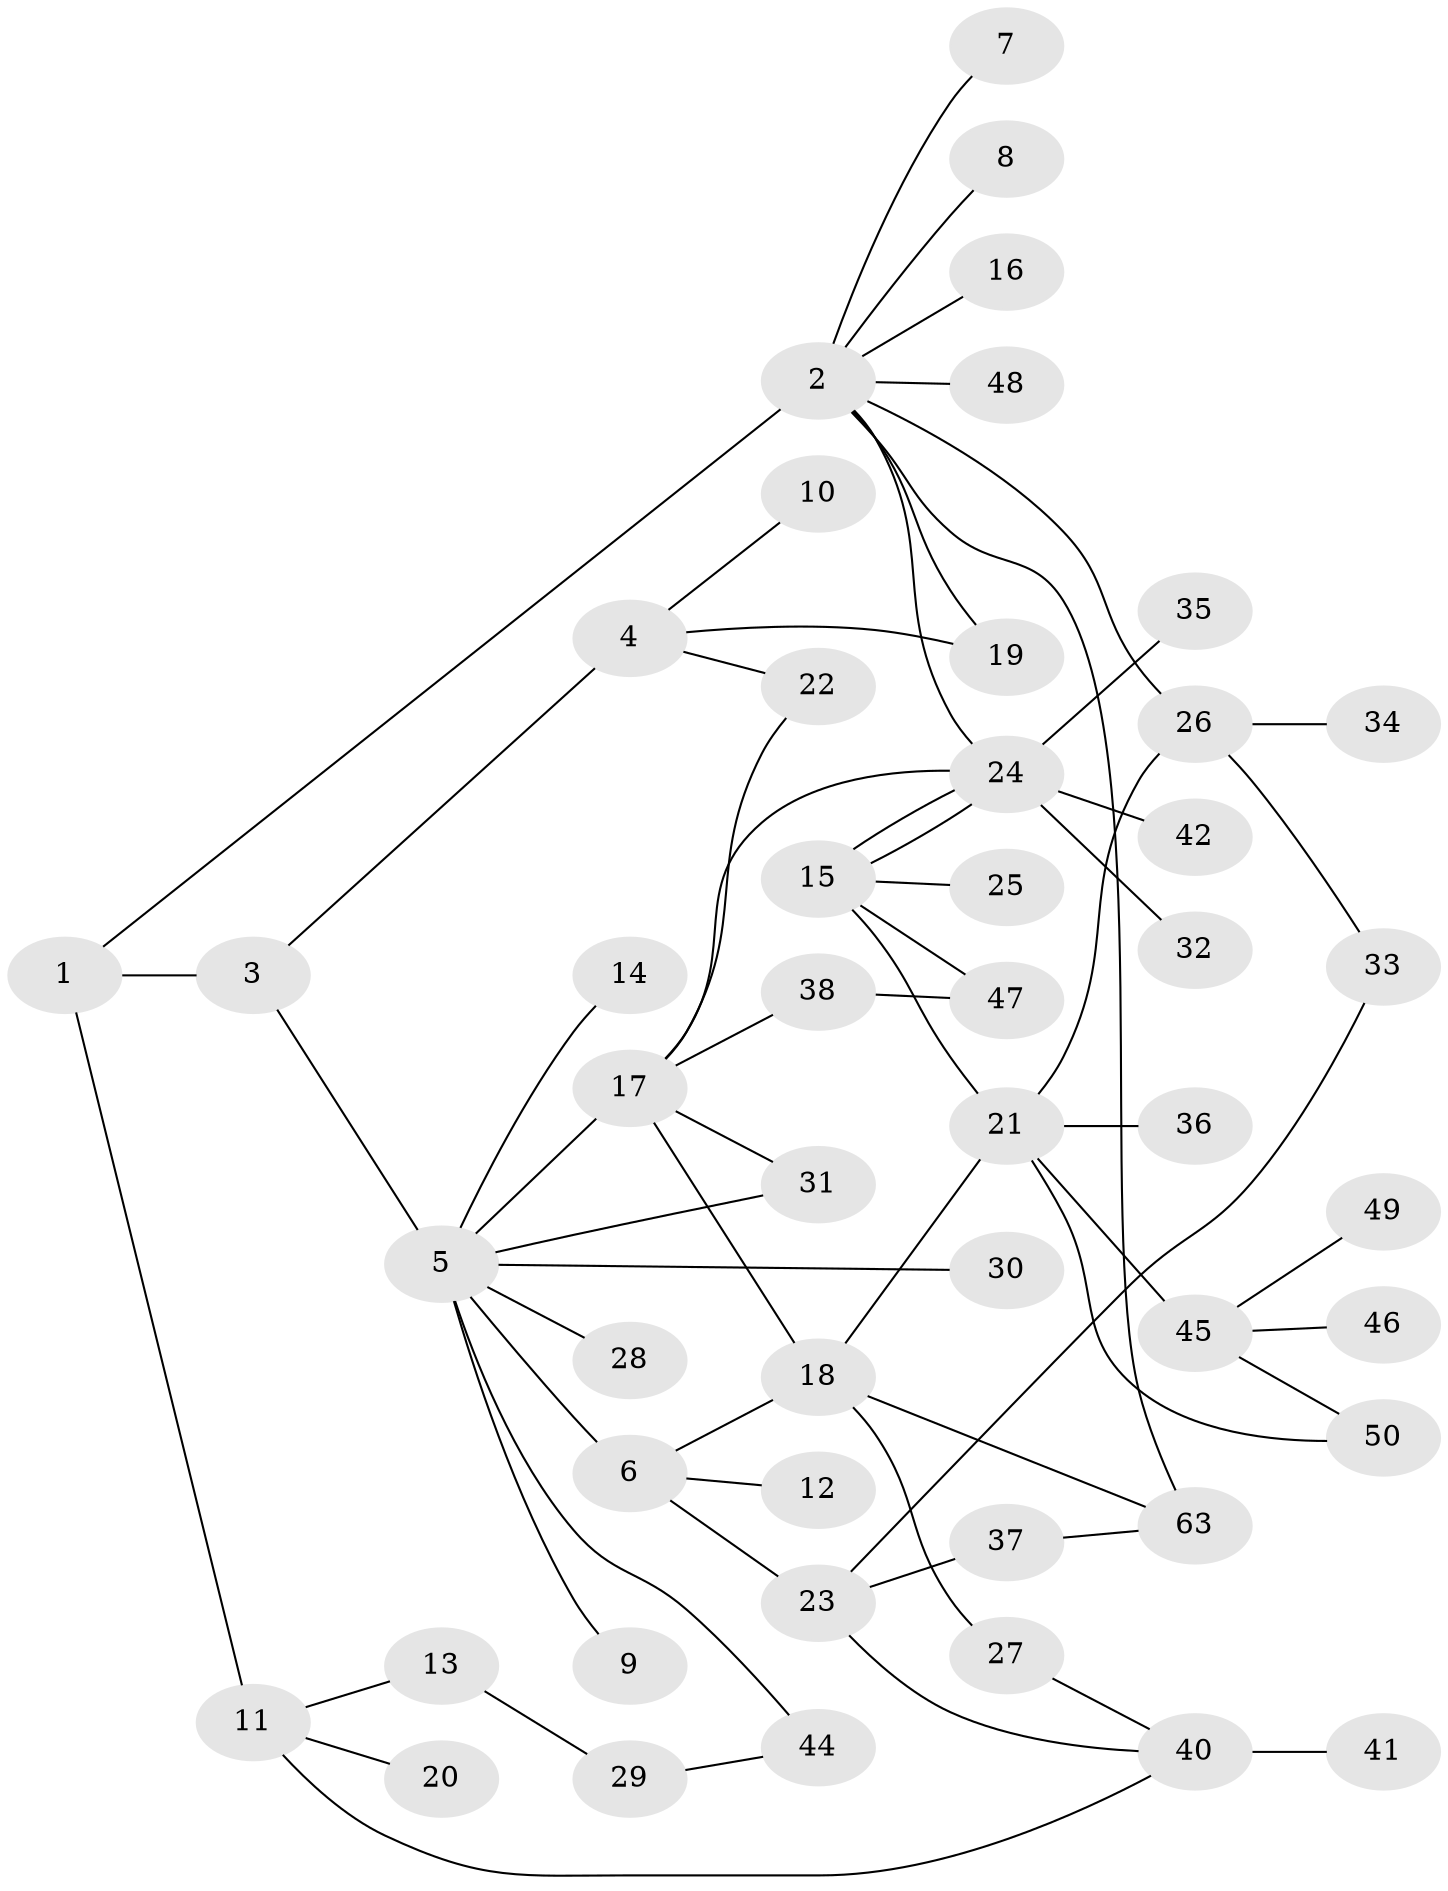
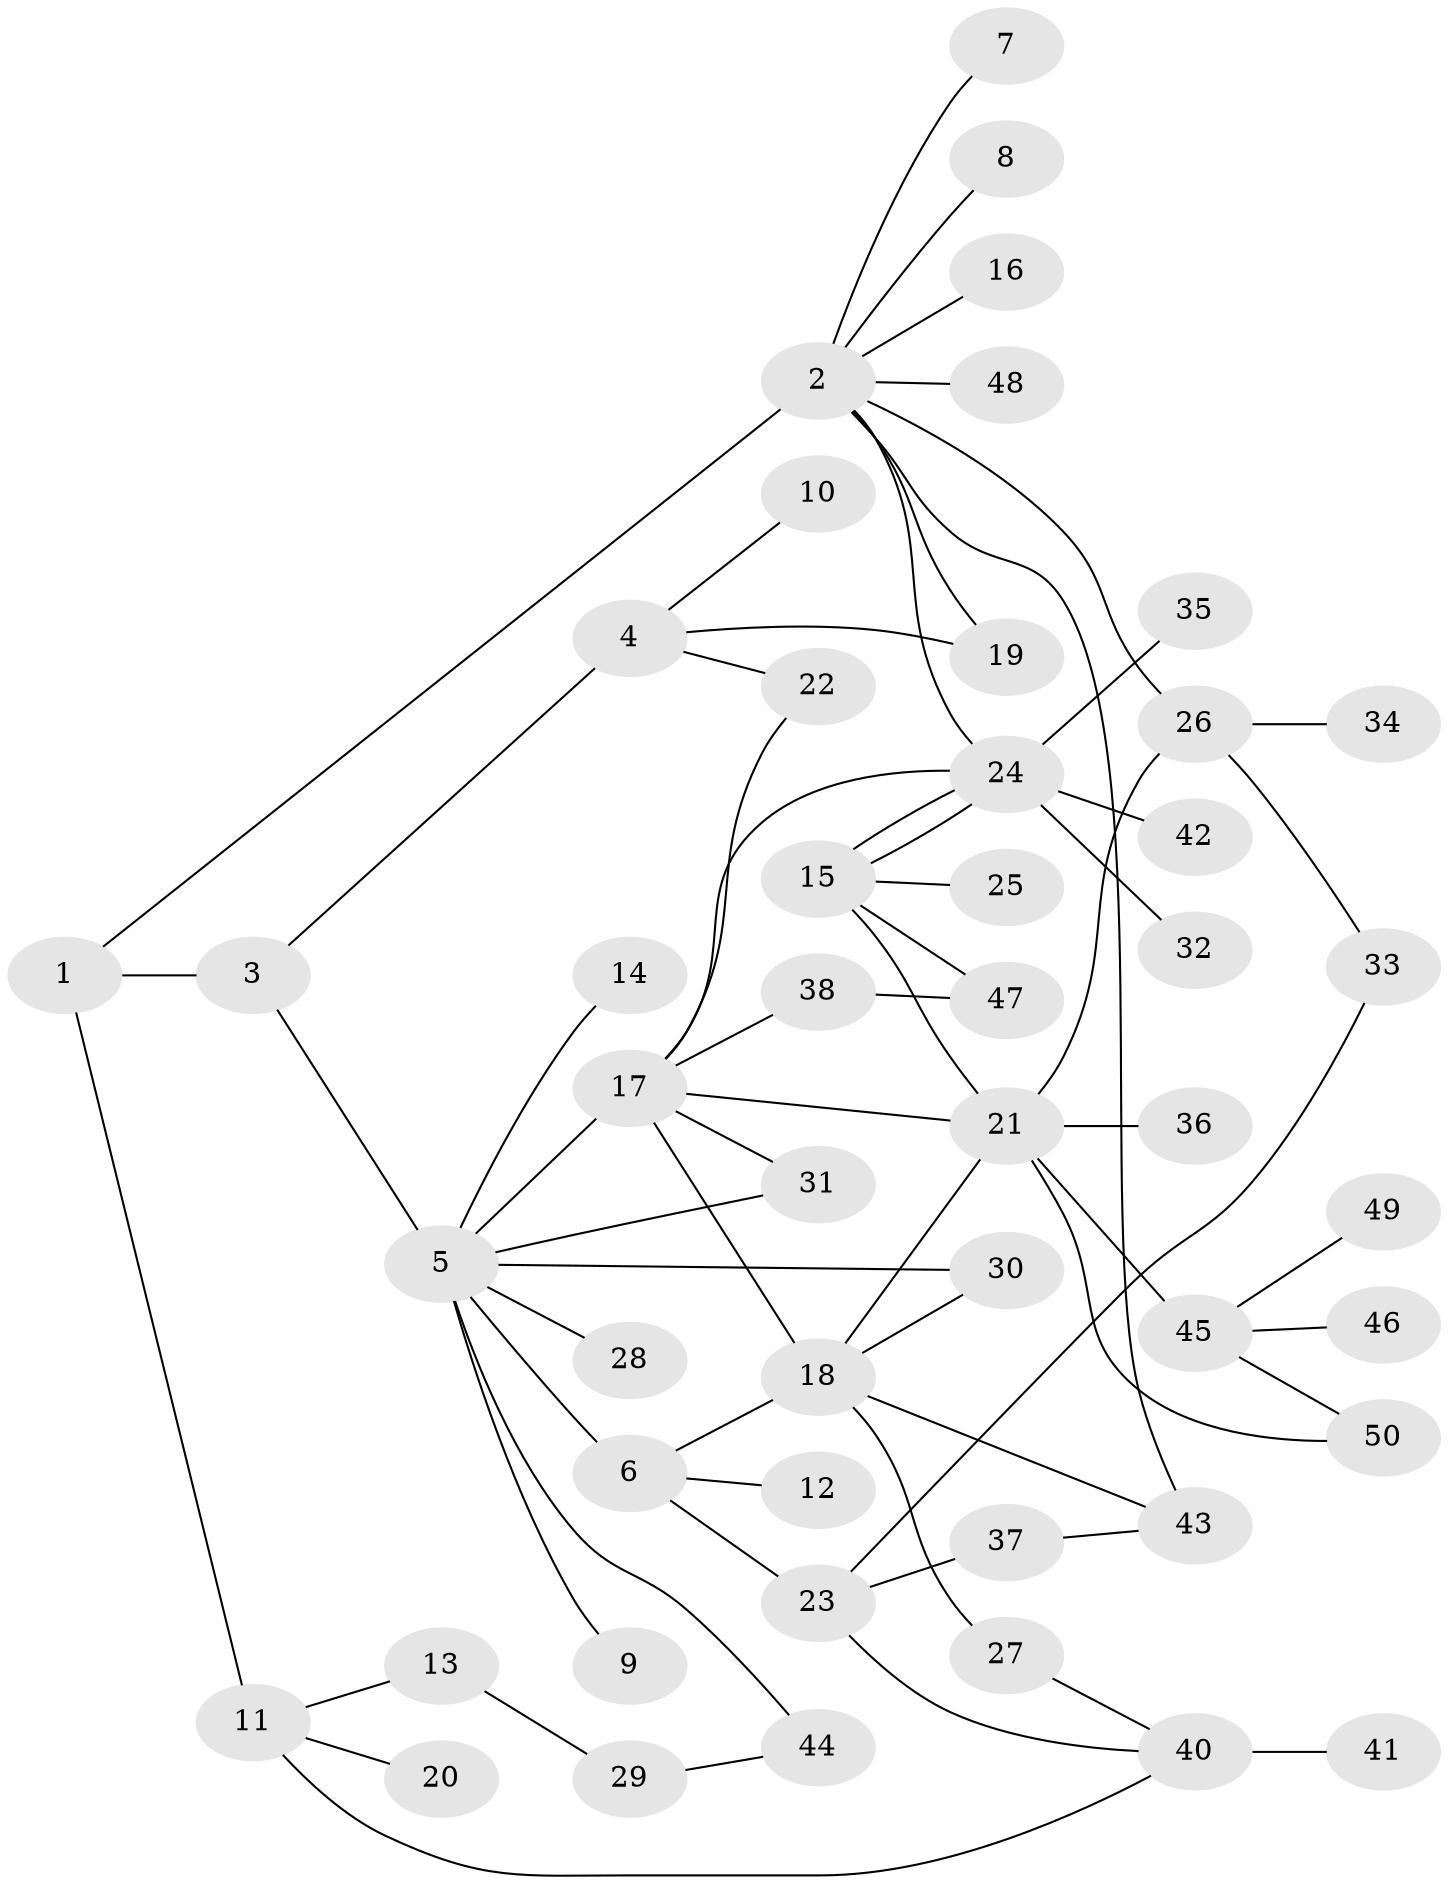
none -> (818, 1107)
none -> (913, 1324)
(1195, 1526) -> (1195, 1526)
